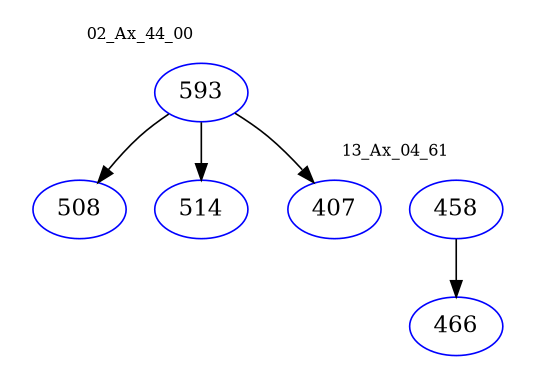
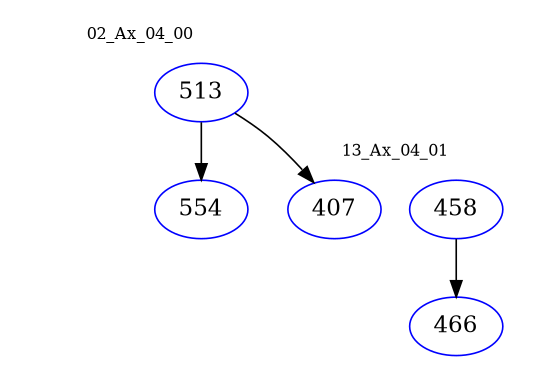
(140, 35) -> (140, 35)
(201, 93) -> (201, 93)
(395, 152) -> (395, 152)
(80, 209) -> none
(201, 209) -> (201, 209)
